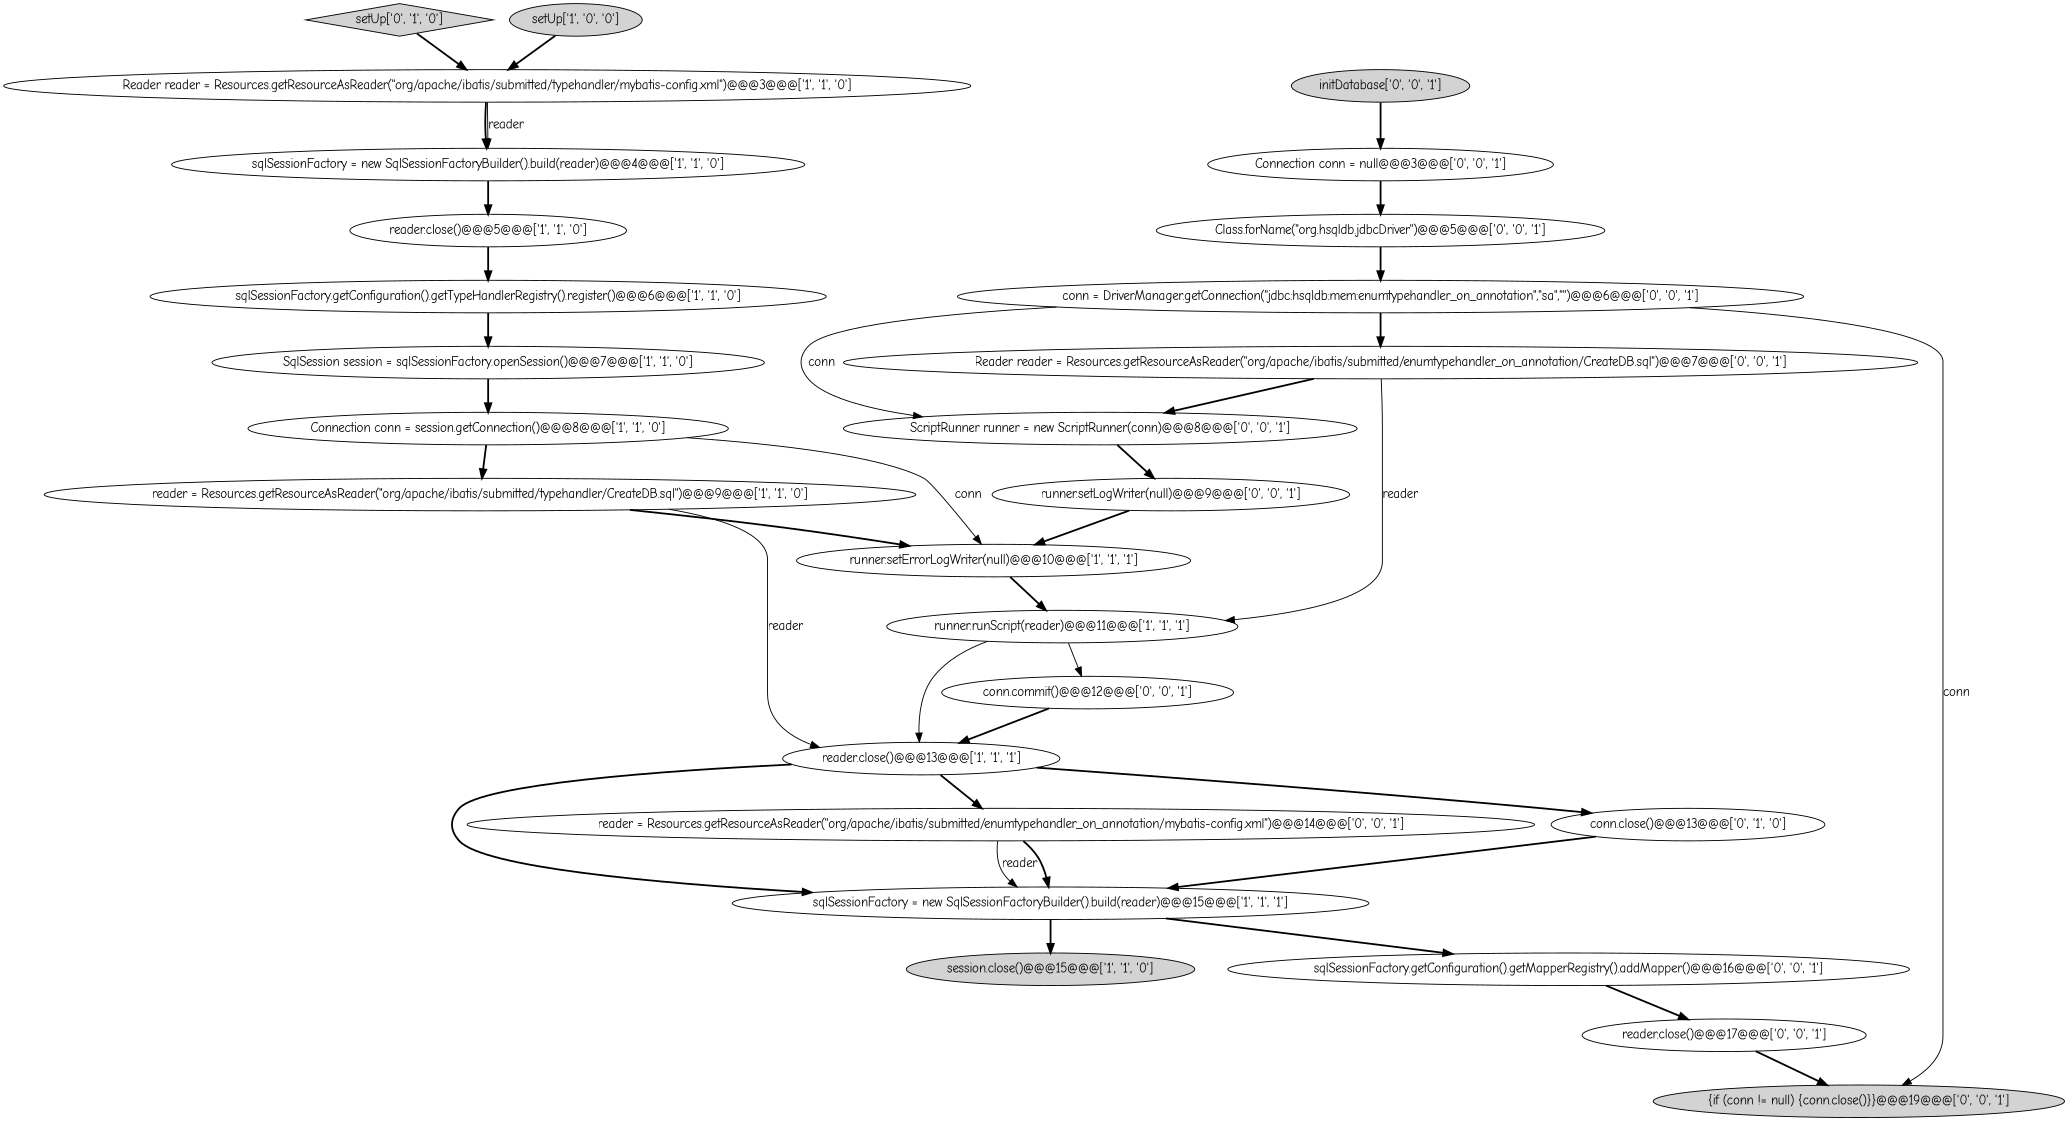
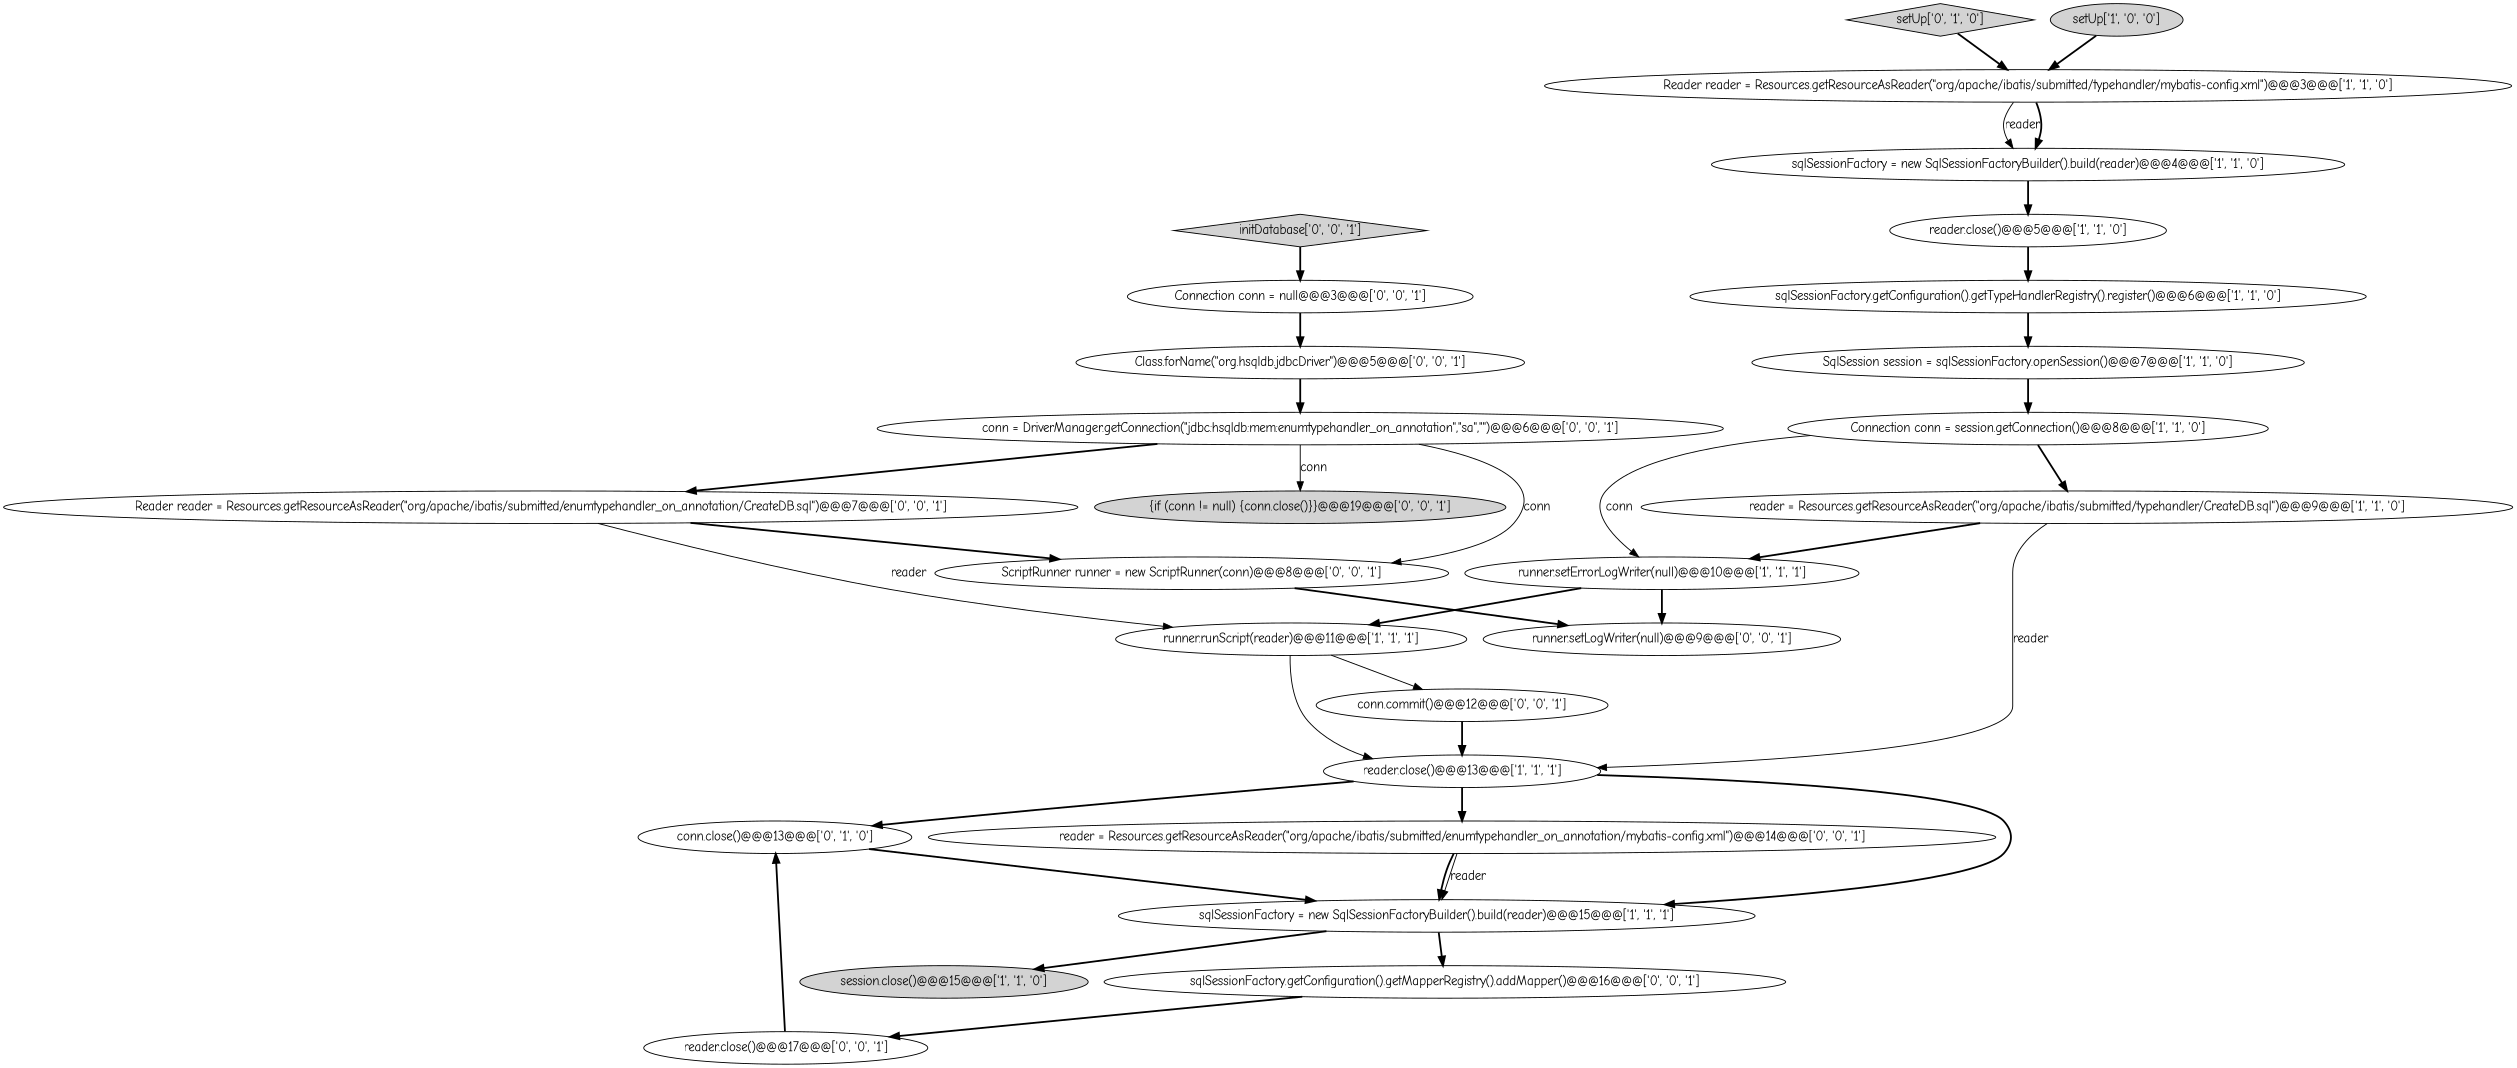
(1381, 86) -> (1300, 231)
(1086, 526) -> (1662, 602)
(1787, 1066) -> (781, 947)
